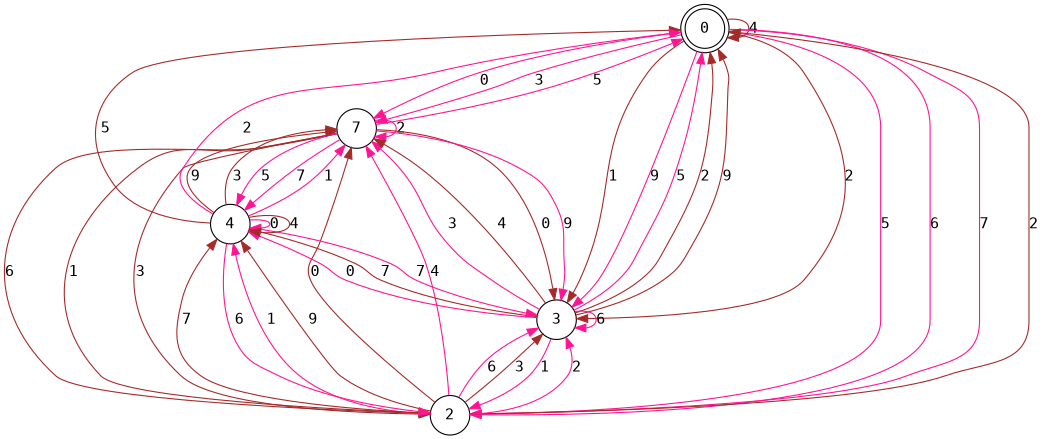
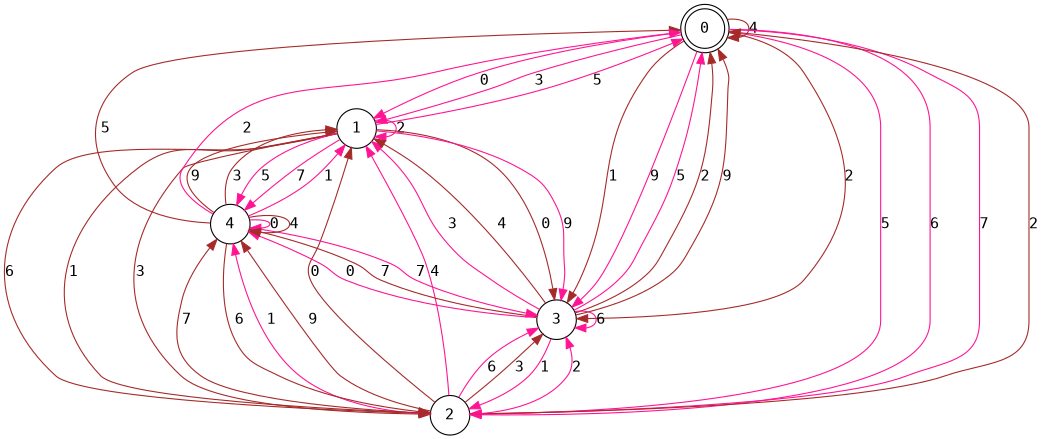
(357, 129) -> (357, 129)
(274, 373) -> (274, 373)
